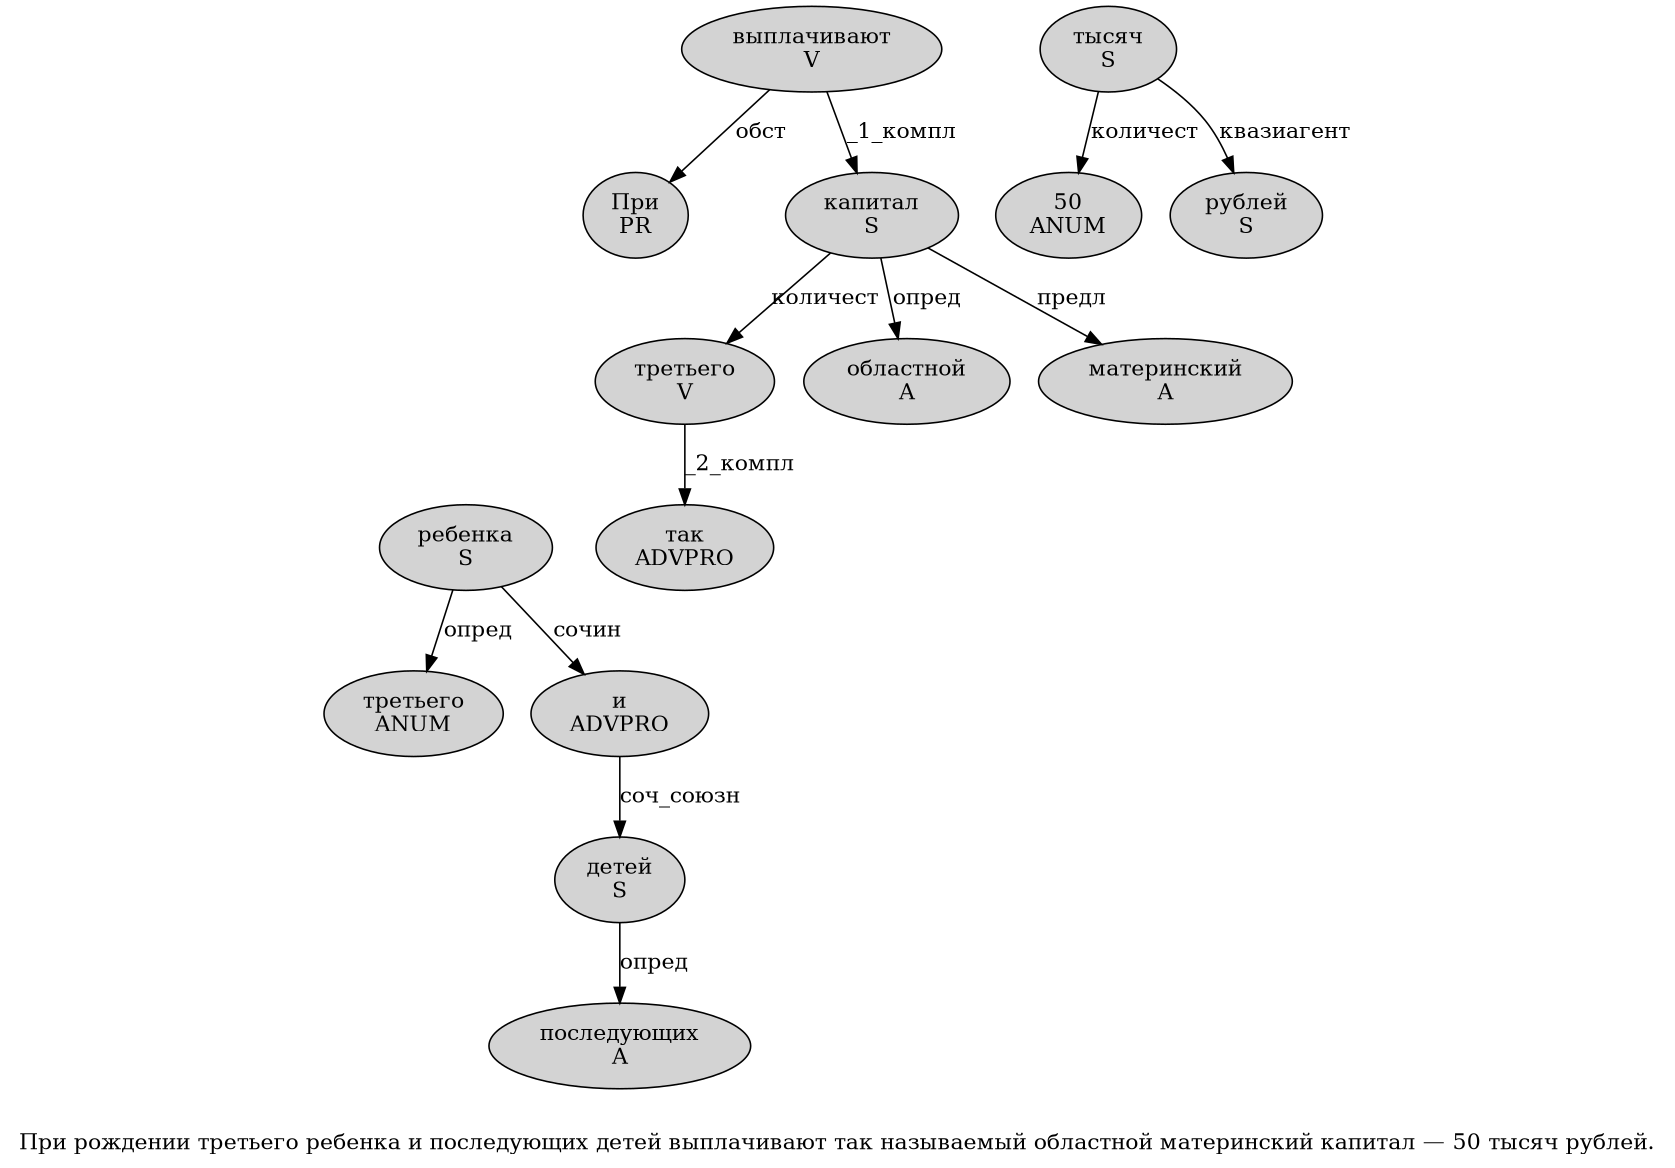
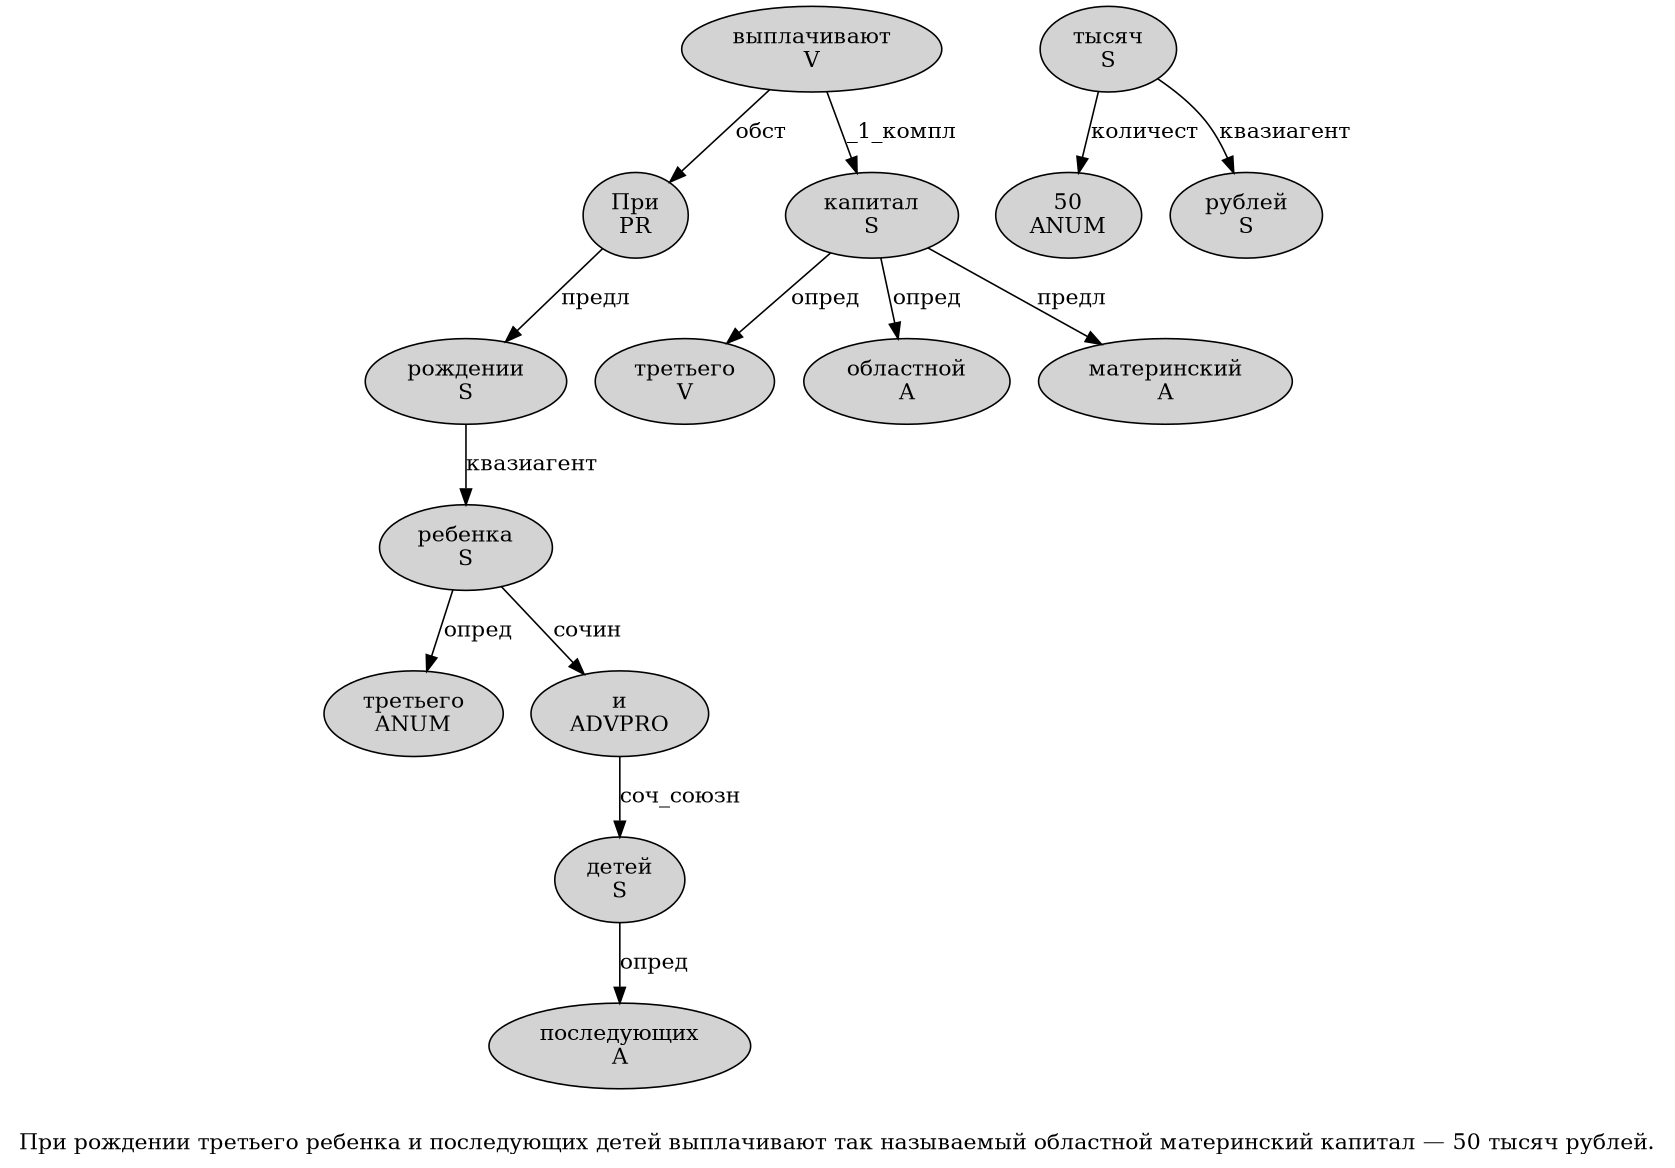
(825, 298) -> (825, 298)
none -> (466, 381)
(685, 548) -> none
